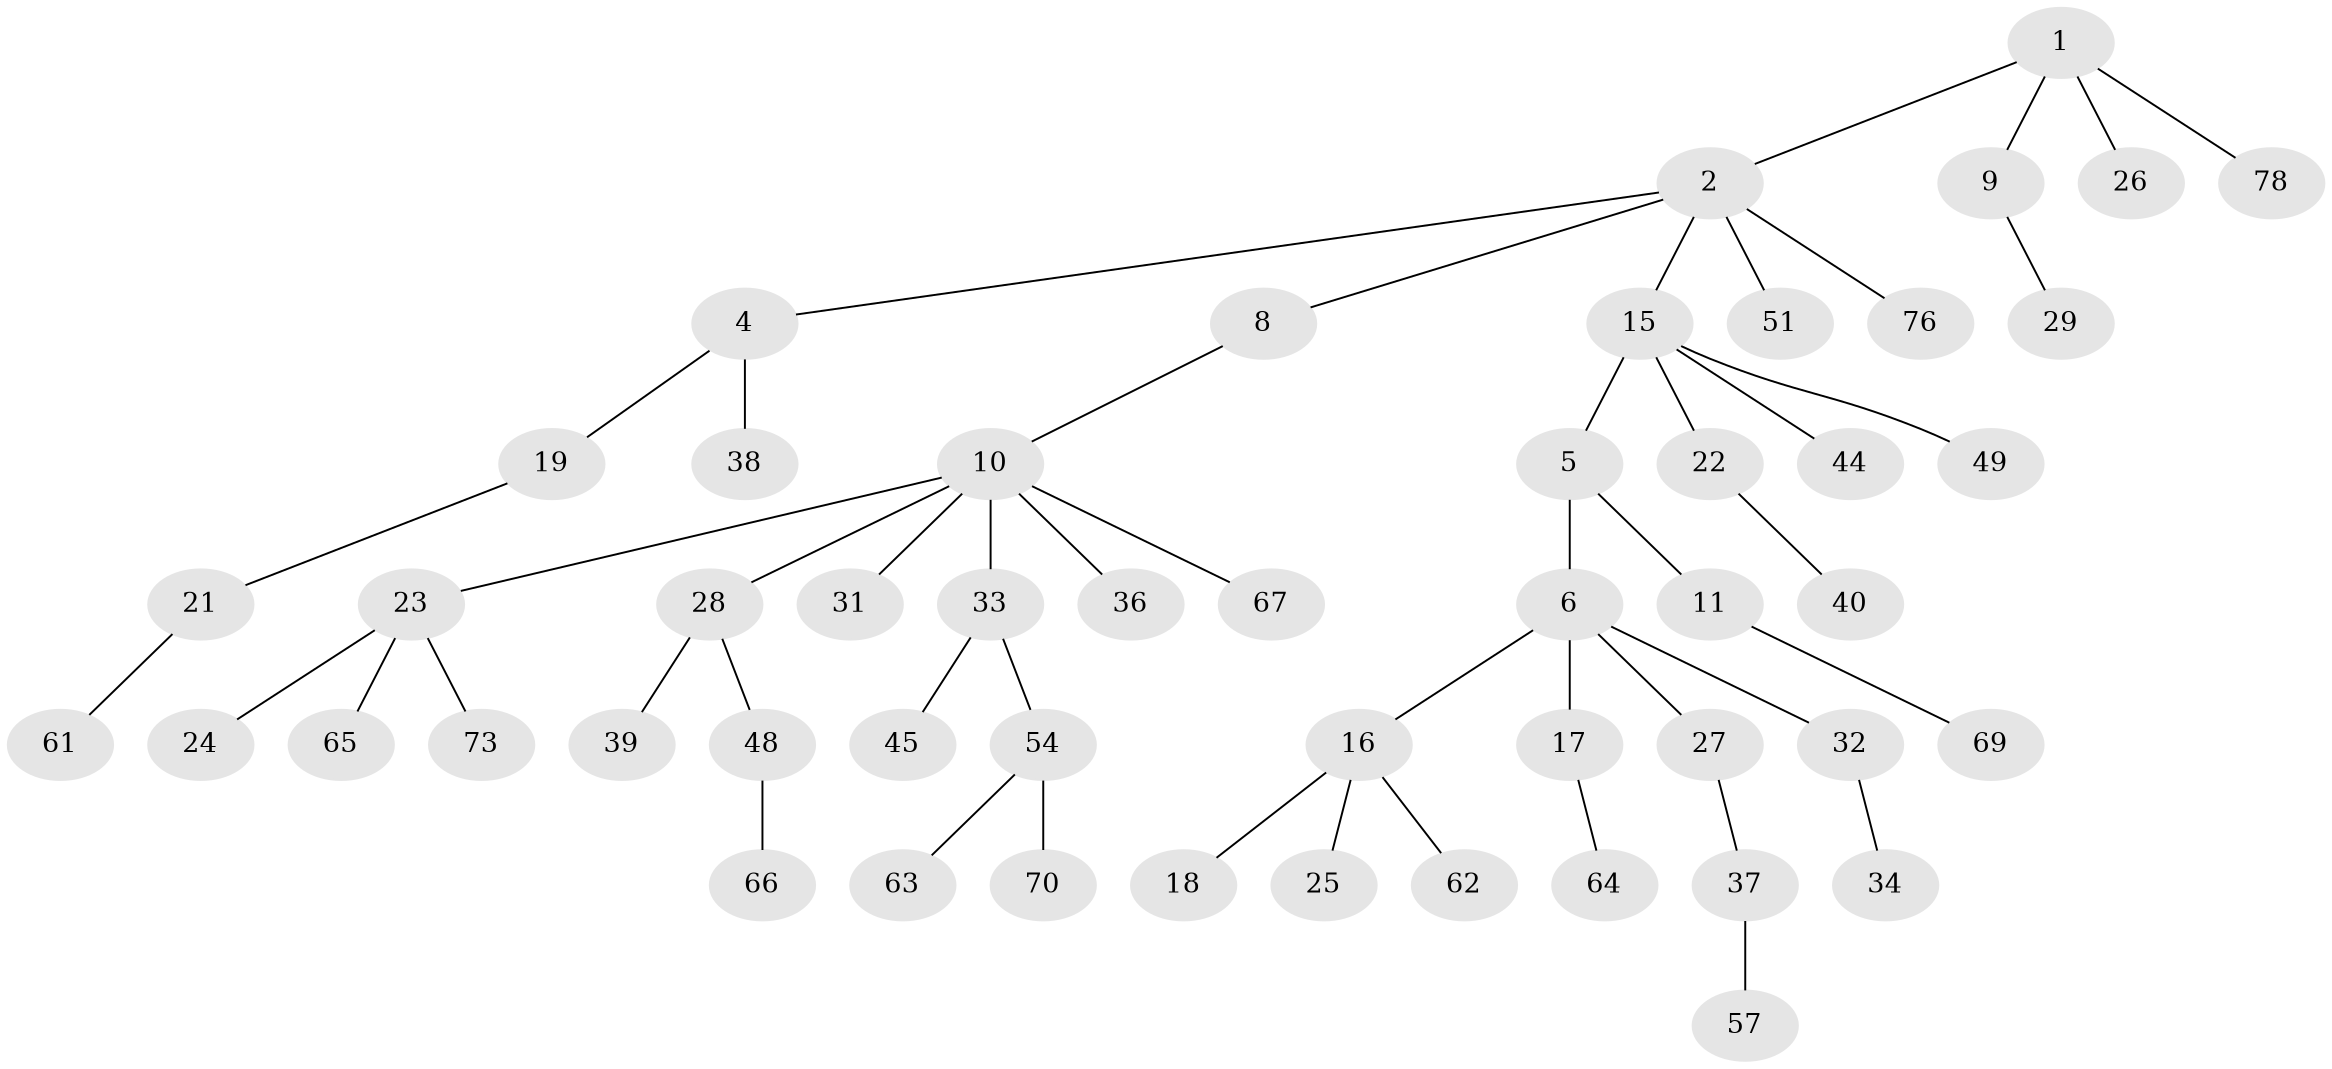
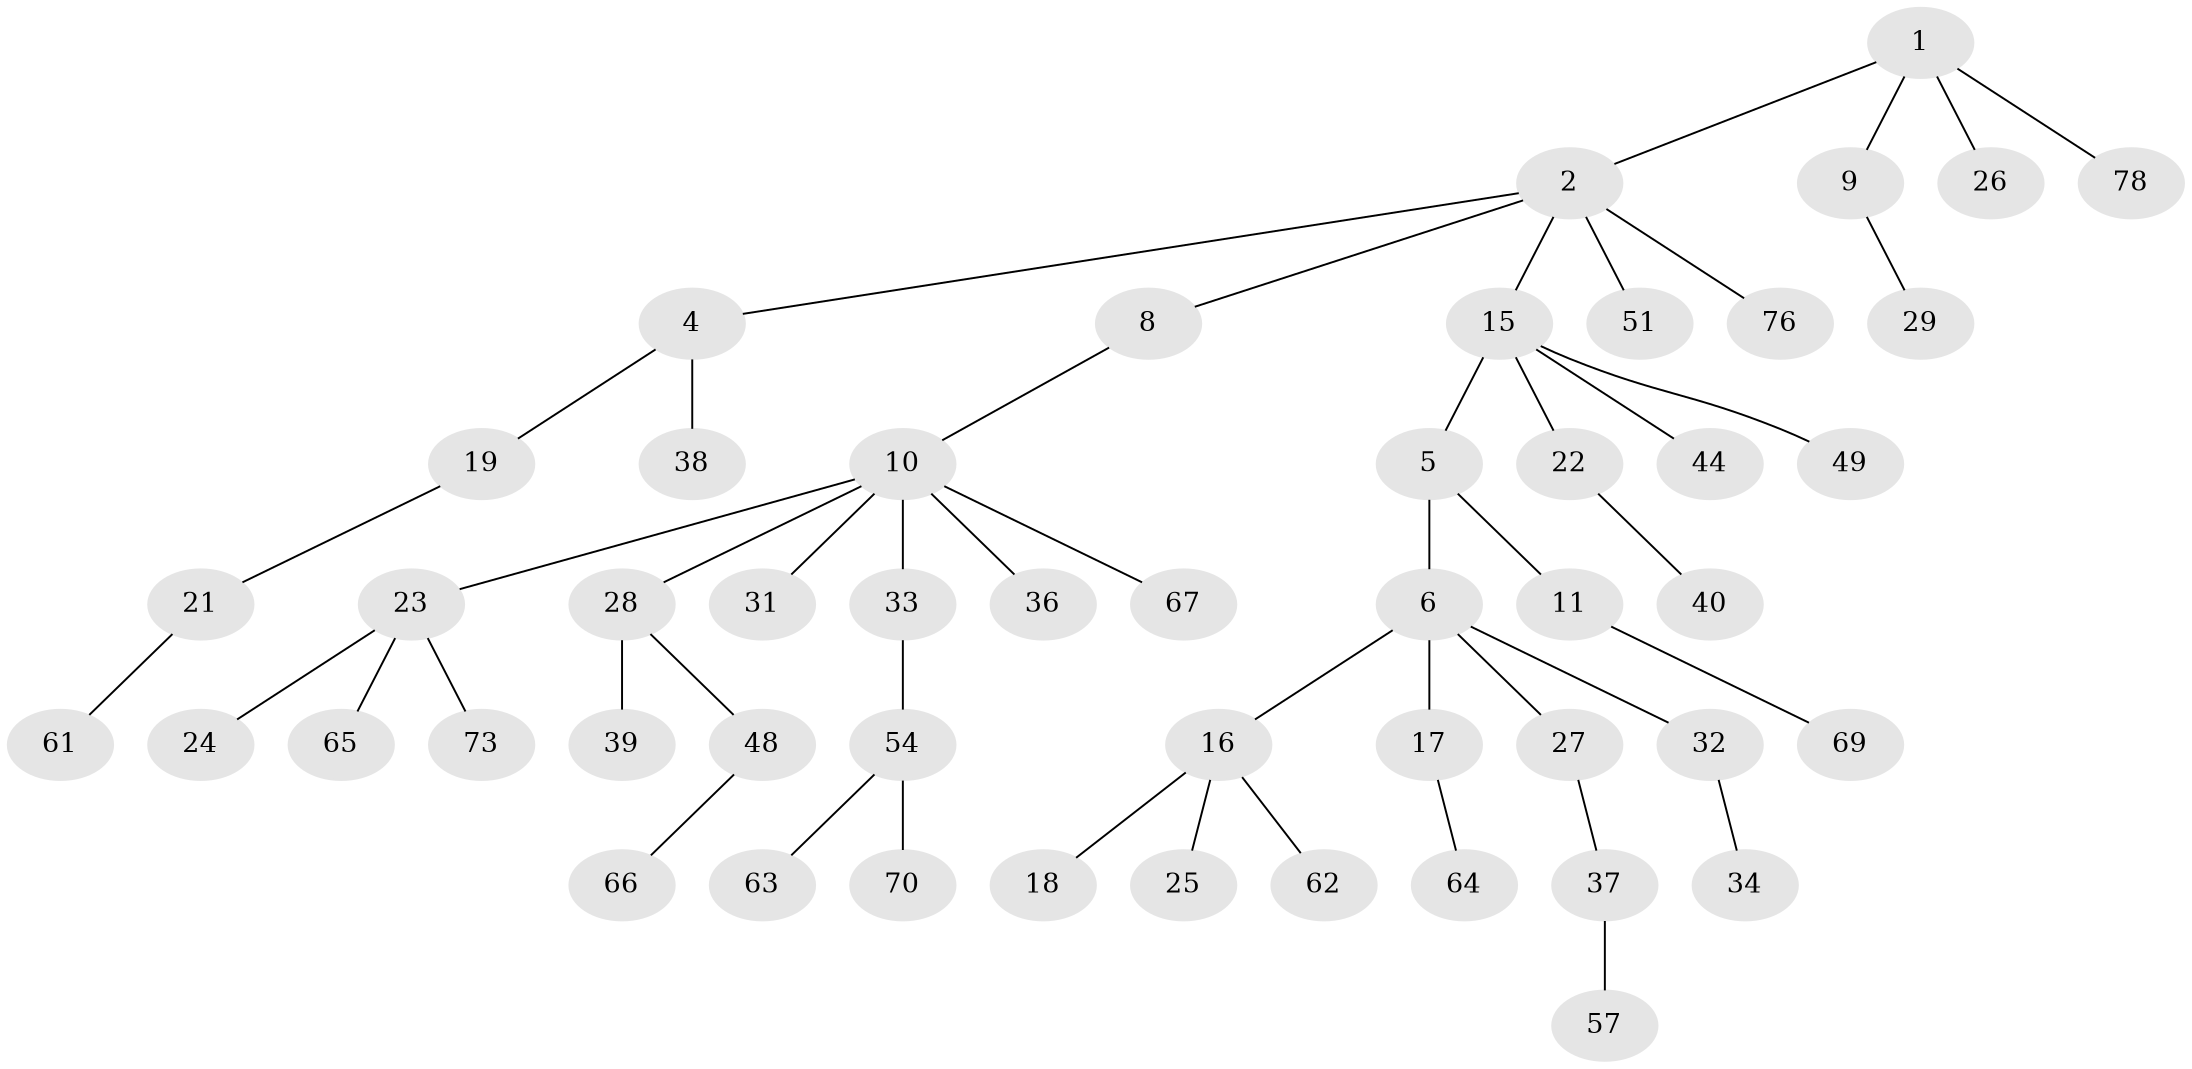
(903, 745) -> none
